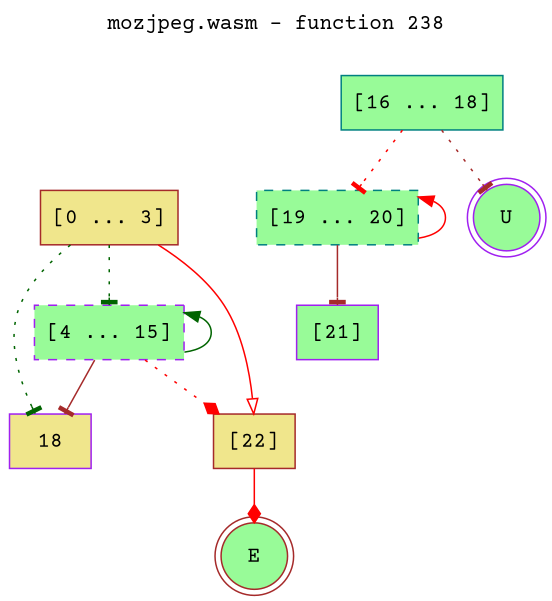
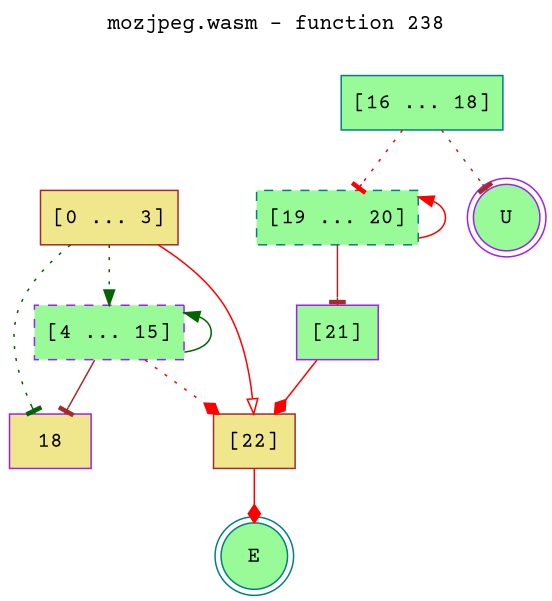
(109, 271) -> (109, 271)
none -> (301, 380)
(254, 556) -> (254, 556)
